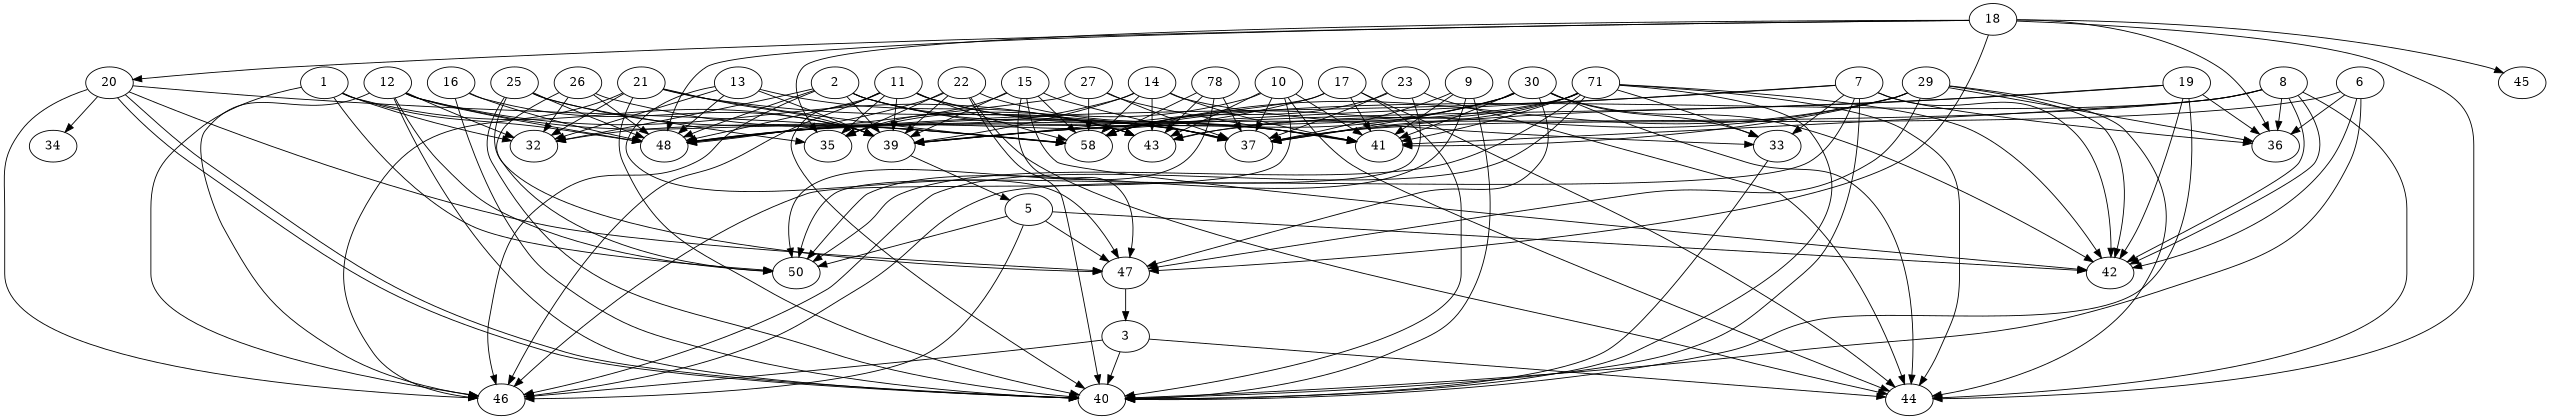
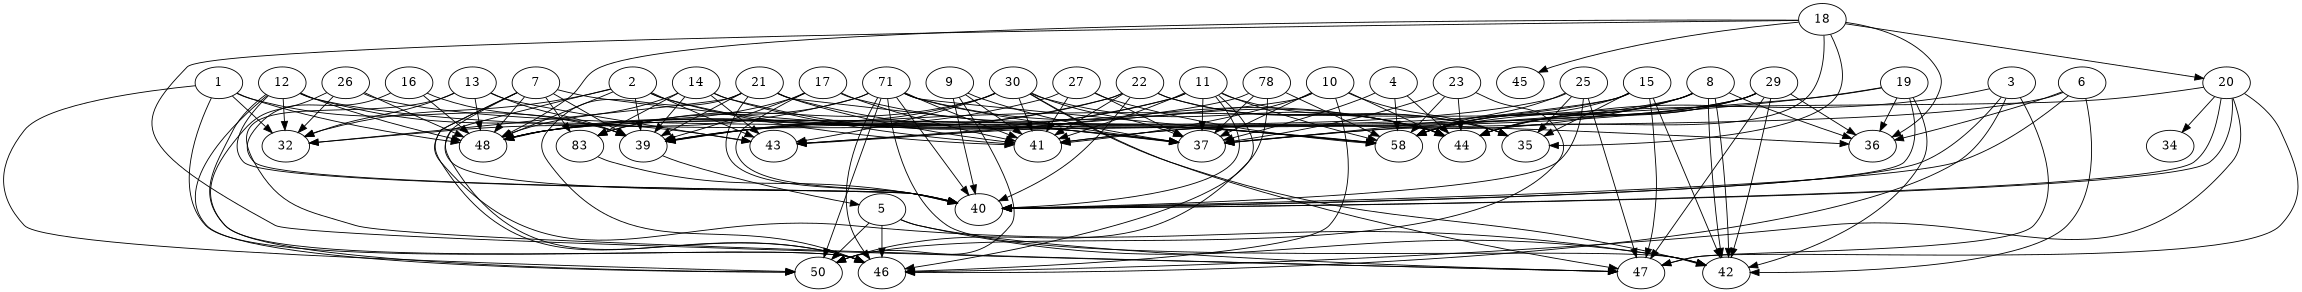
none -> (1394, 83)
none -> (890, 124)
(1777, 146) -> (580, 146)
(1126, 300) -> (1921, 246)
